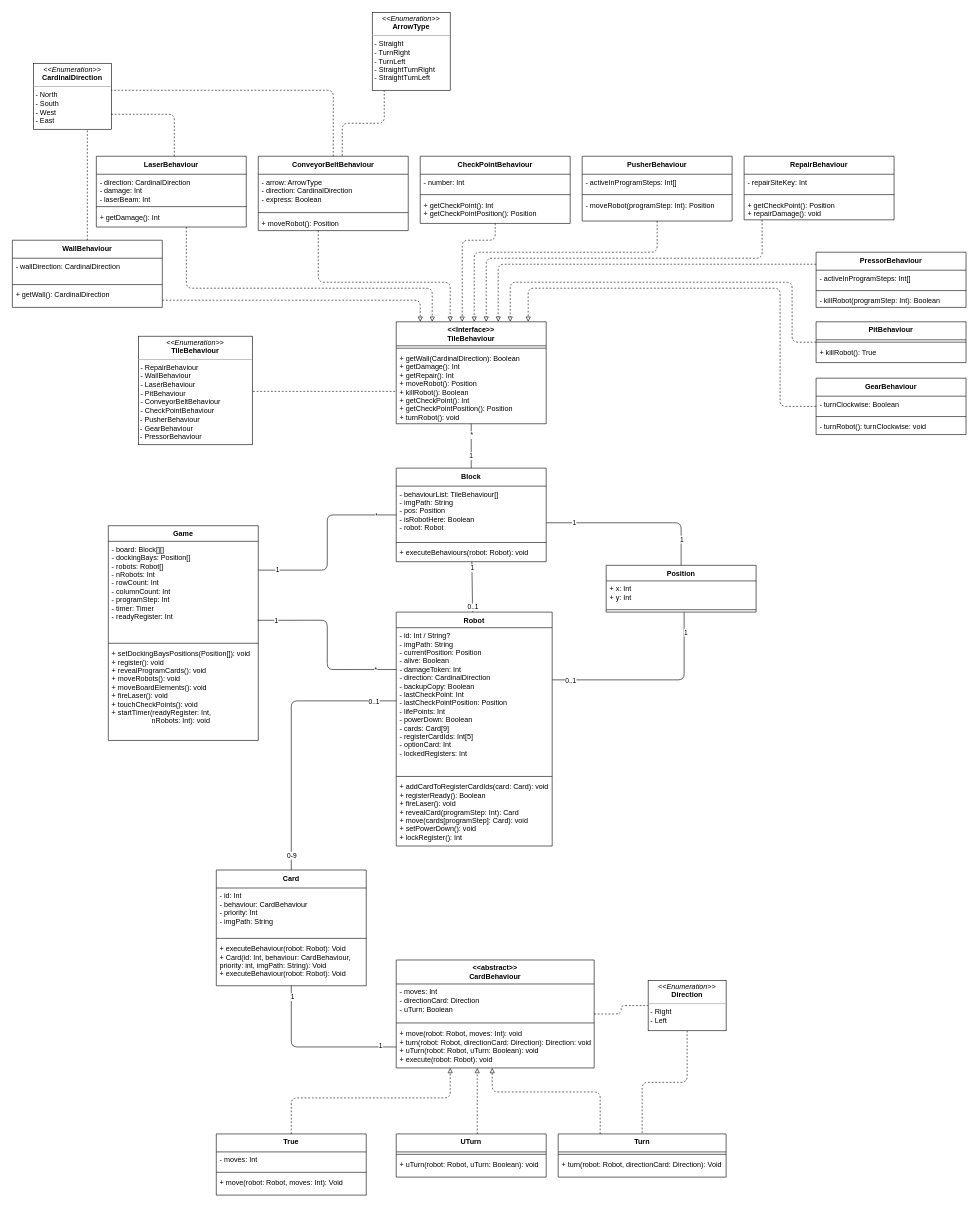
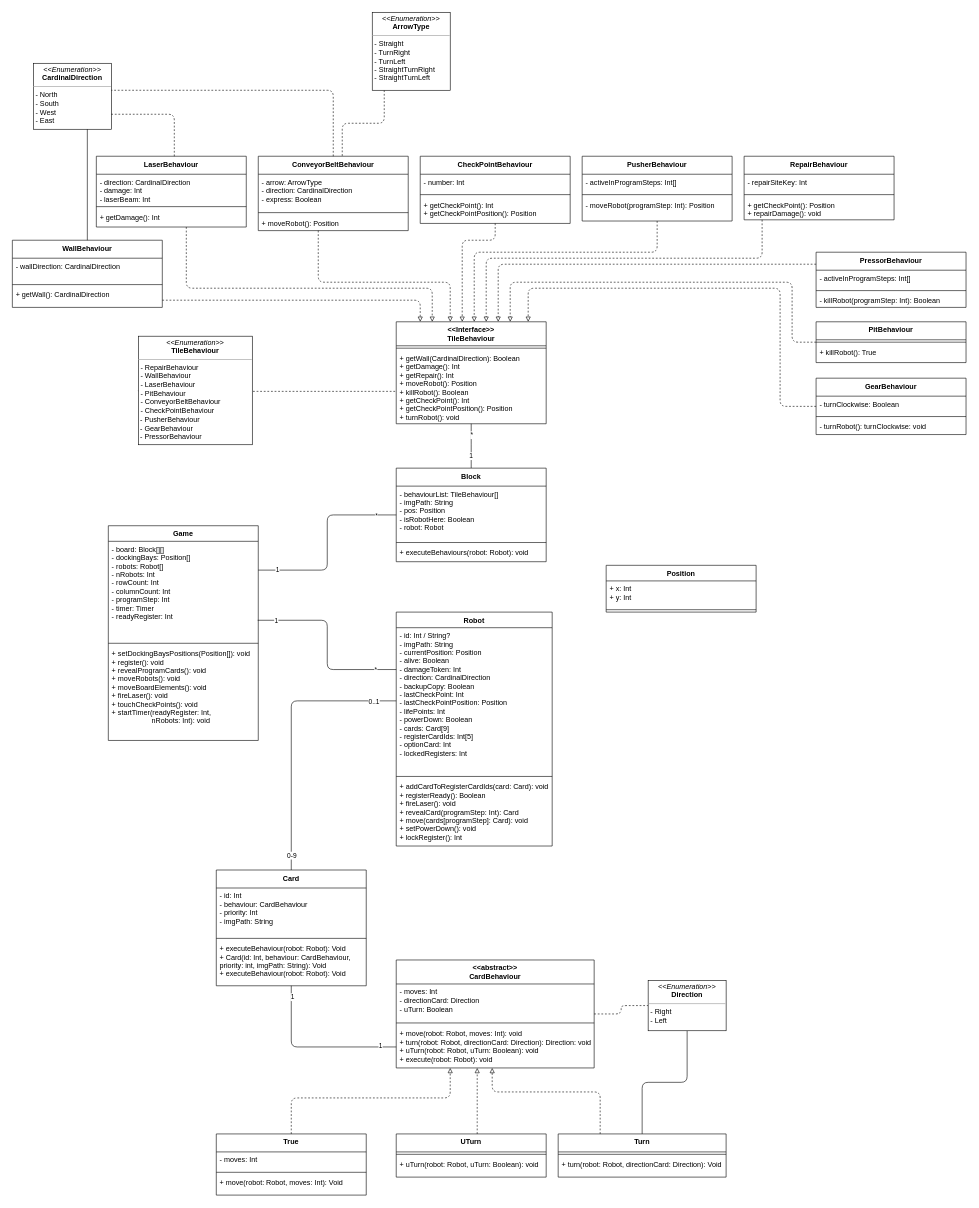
(87, 185) -> (87, 185)
(616, 523) -> none
(472, 597) -> none
(570, 680) -> none
(666, 1083) -> (666, 1083)
